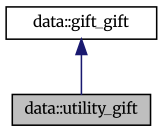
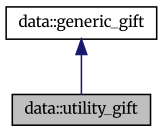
(81, 23) -> (81, 23)
